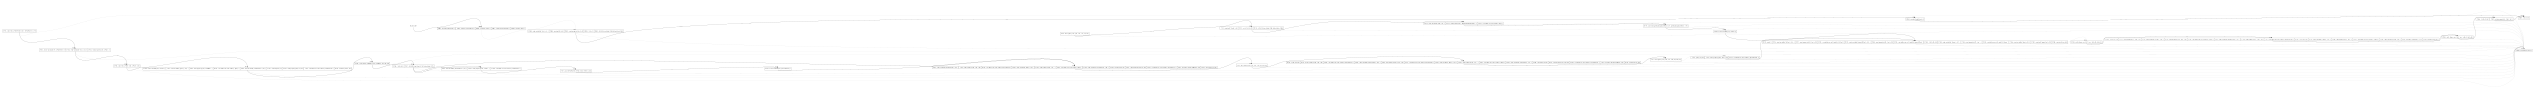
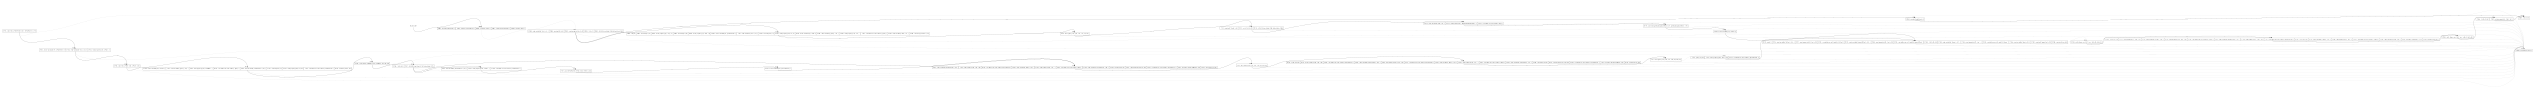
none -> (778, 34)
